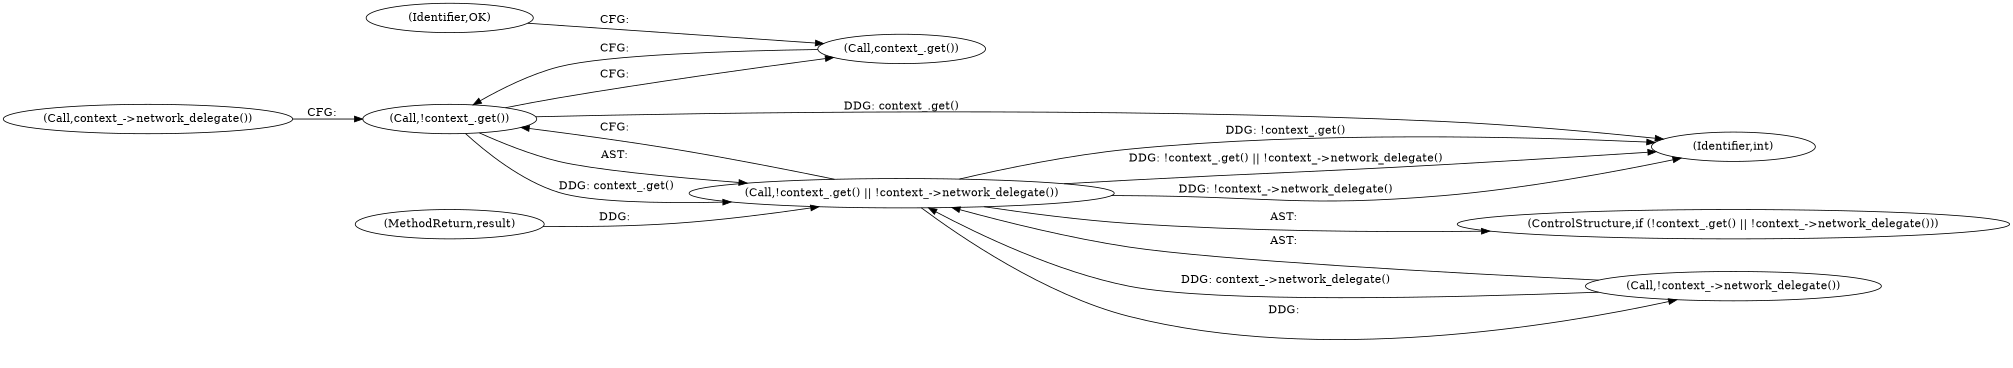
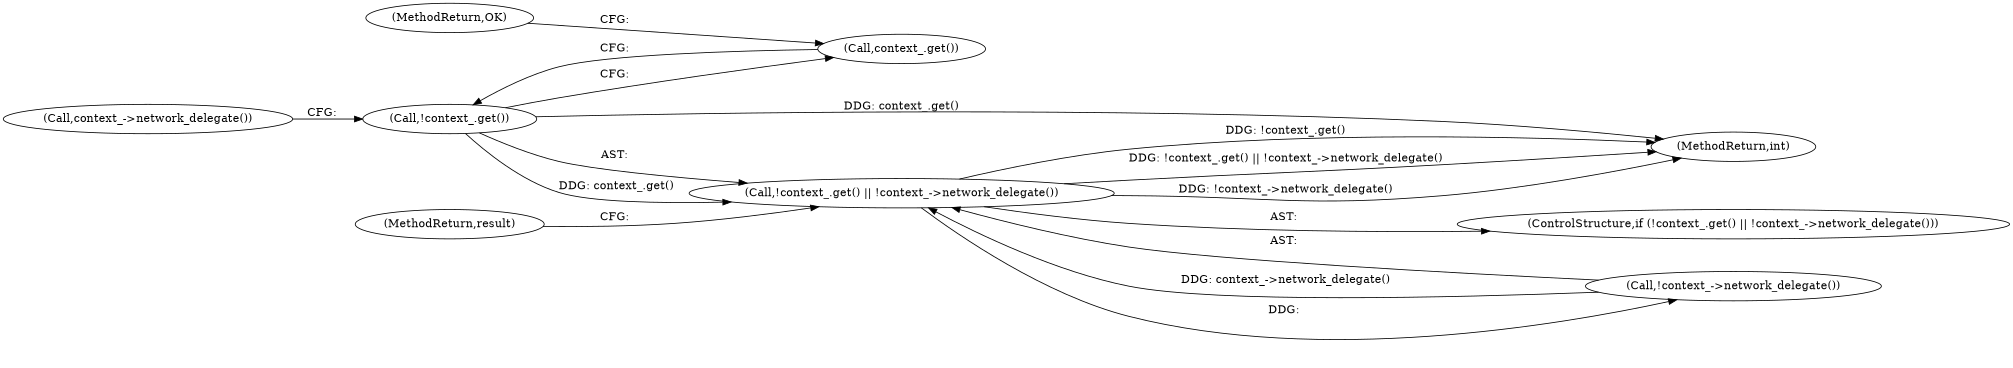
(450, 18) -> (450, 18)
(1733, 147) -> (1733, 147)
(682, 151) -> none
(617, 217) -> (617, 217)
